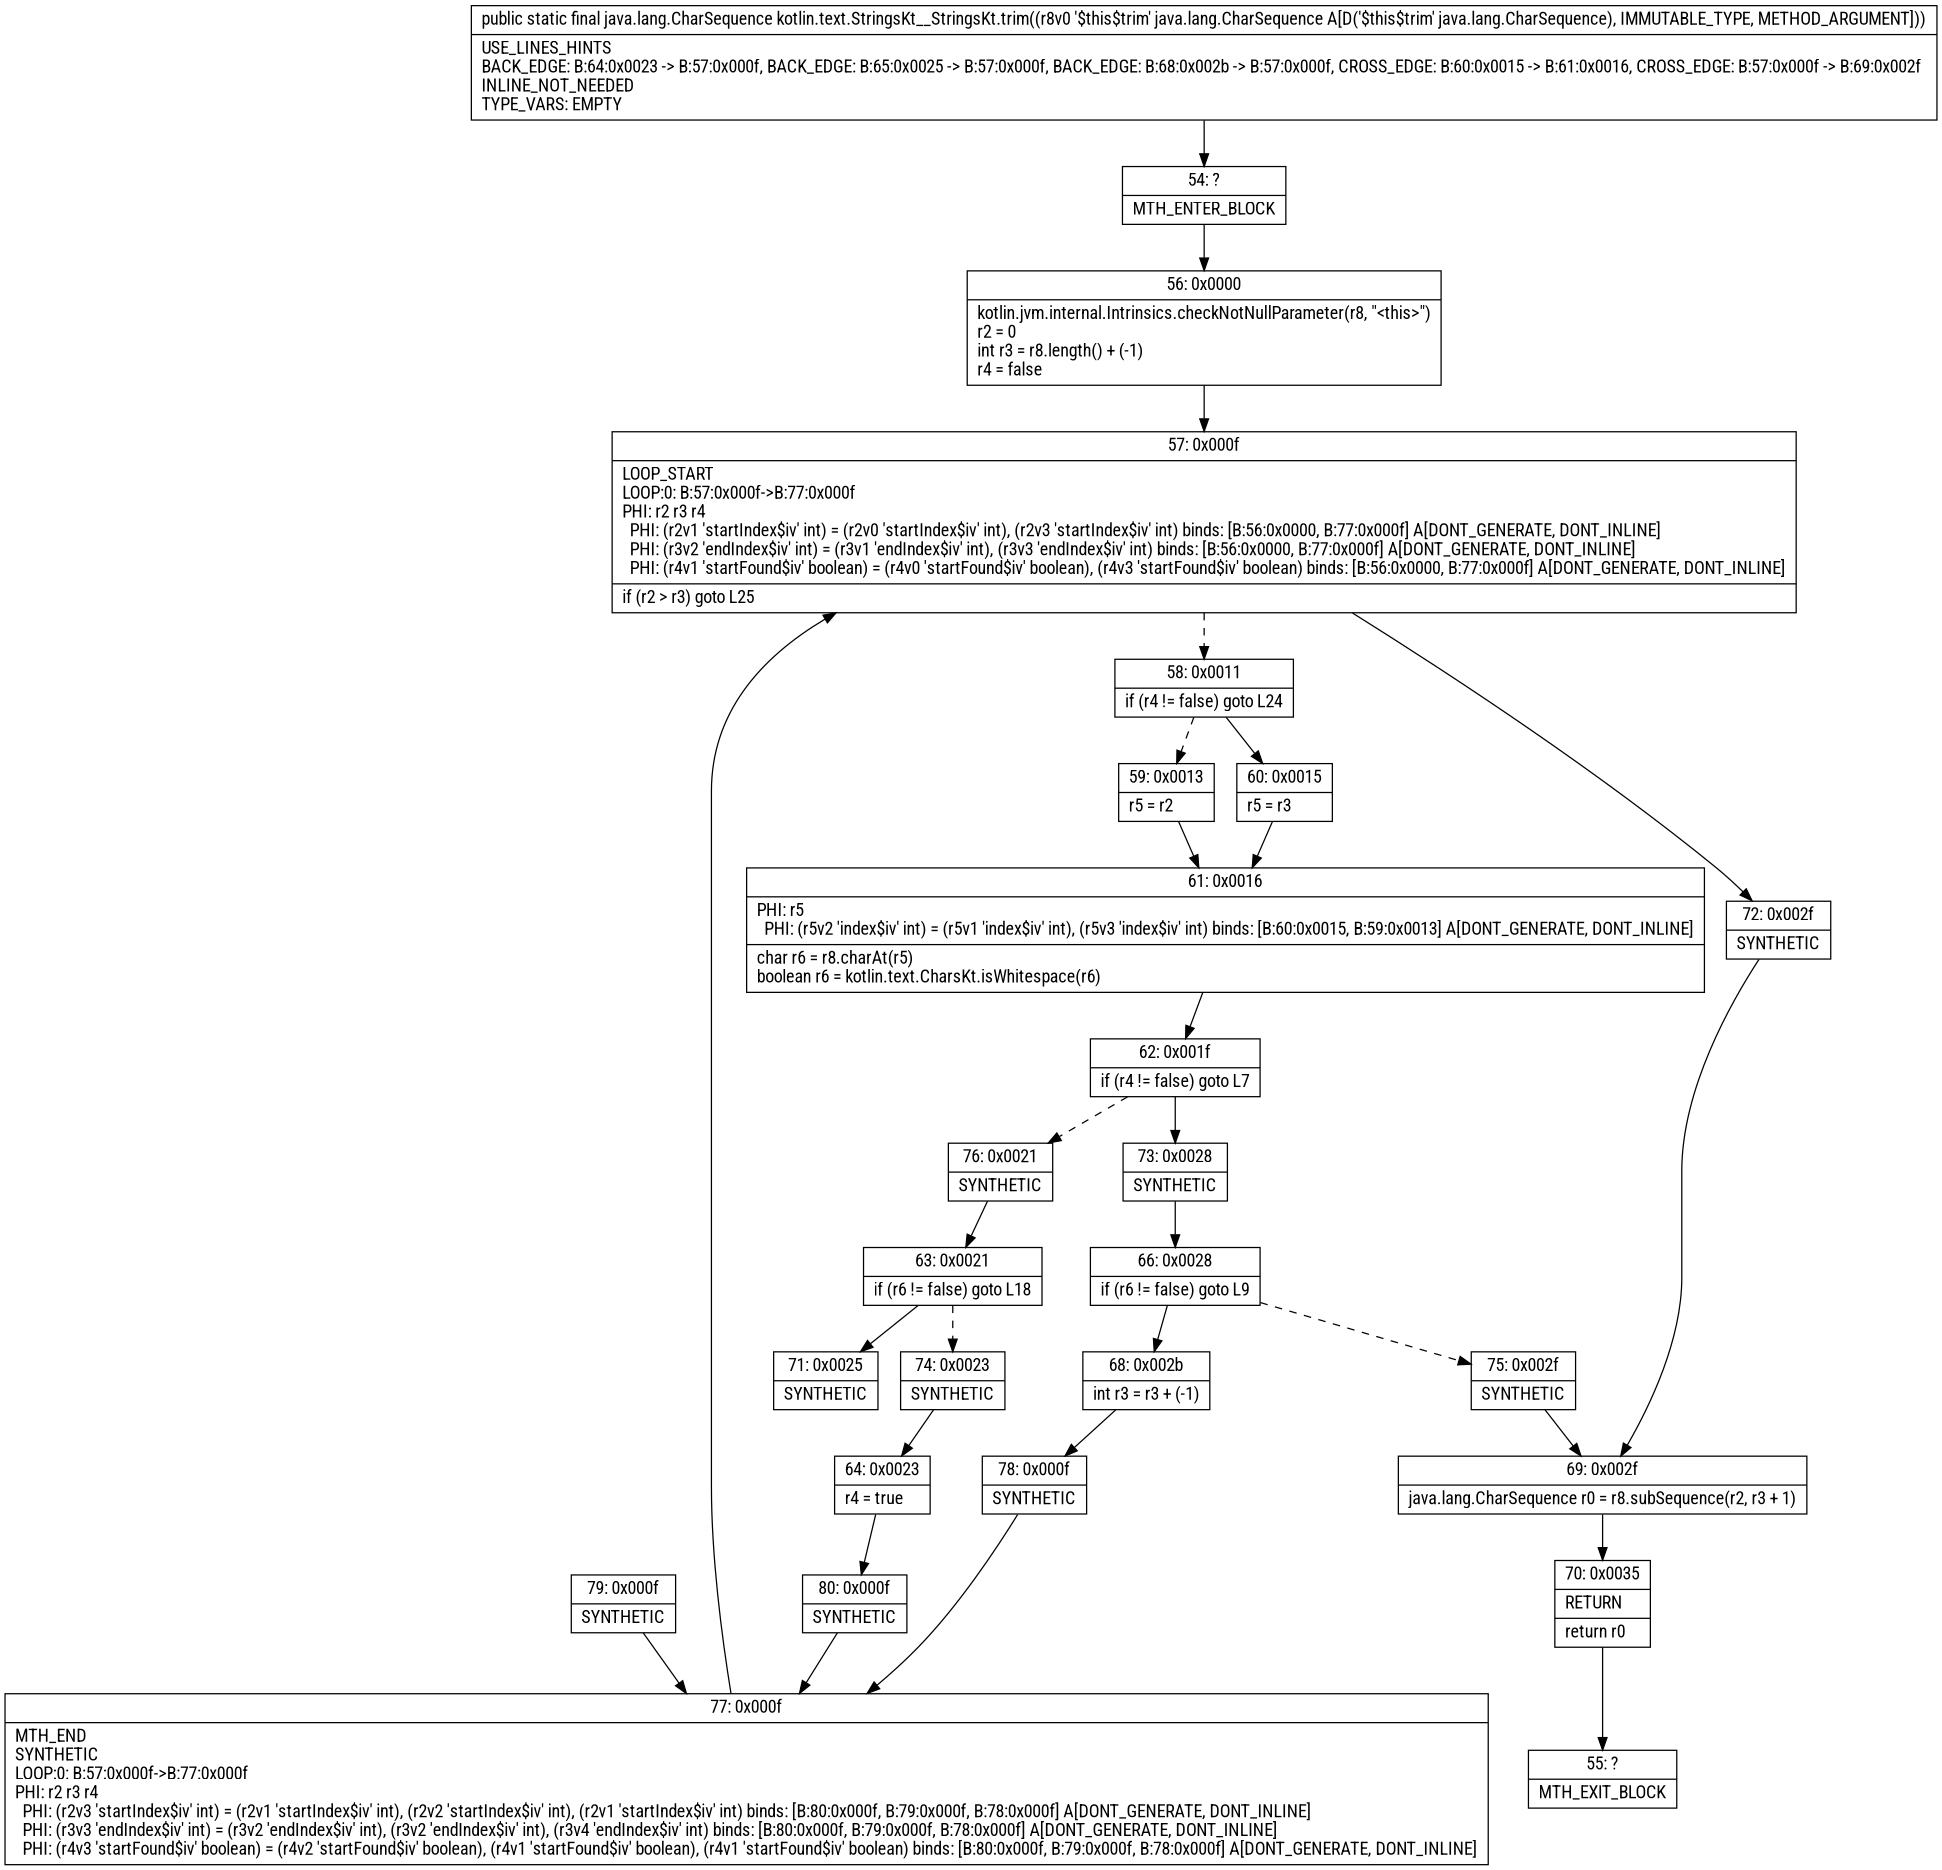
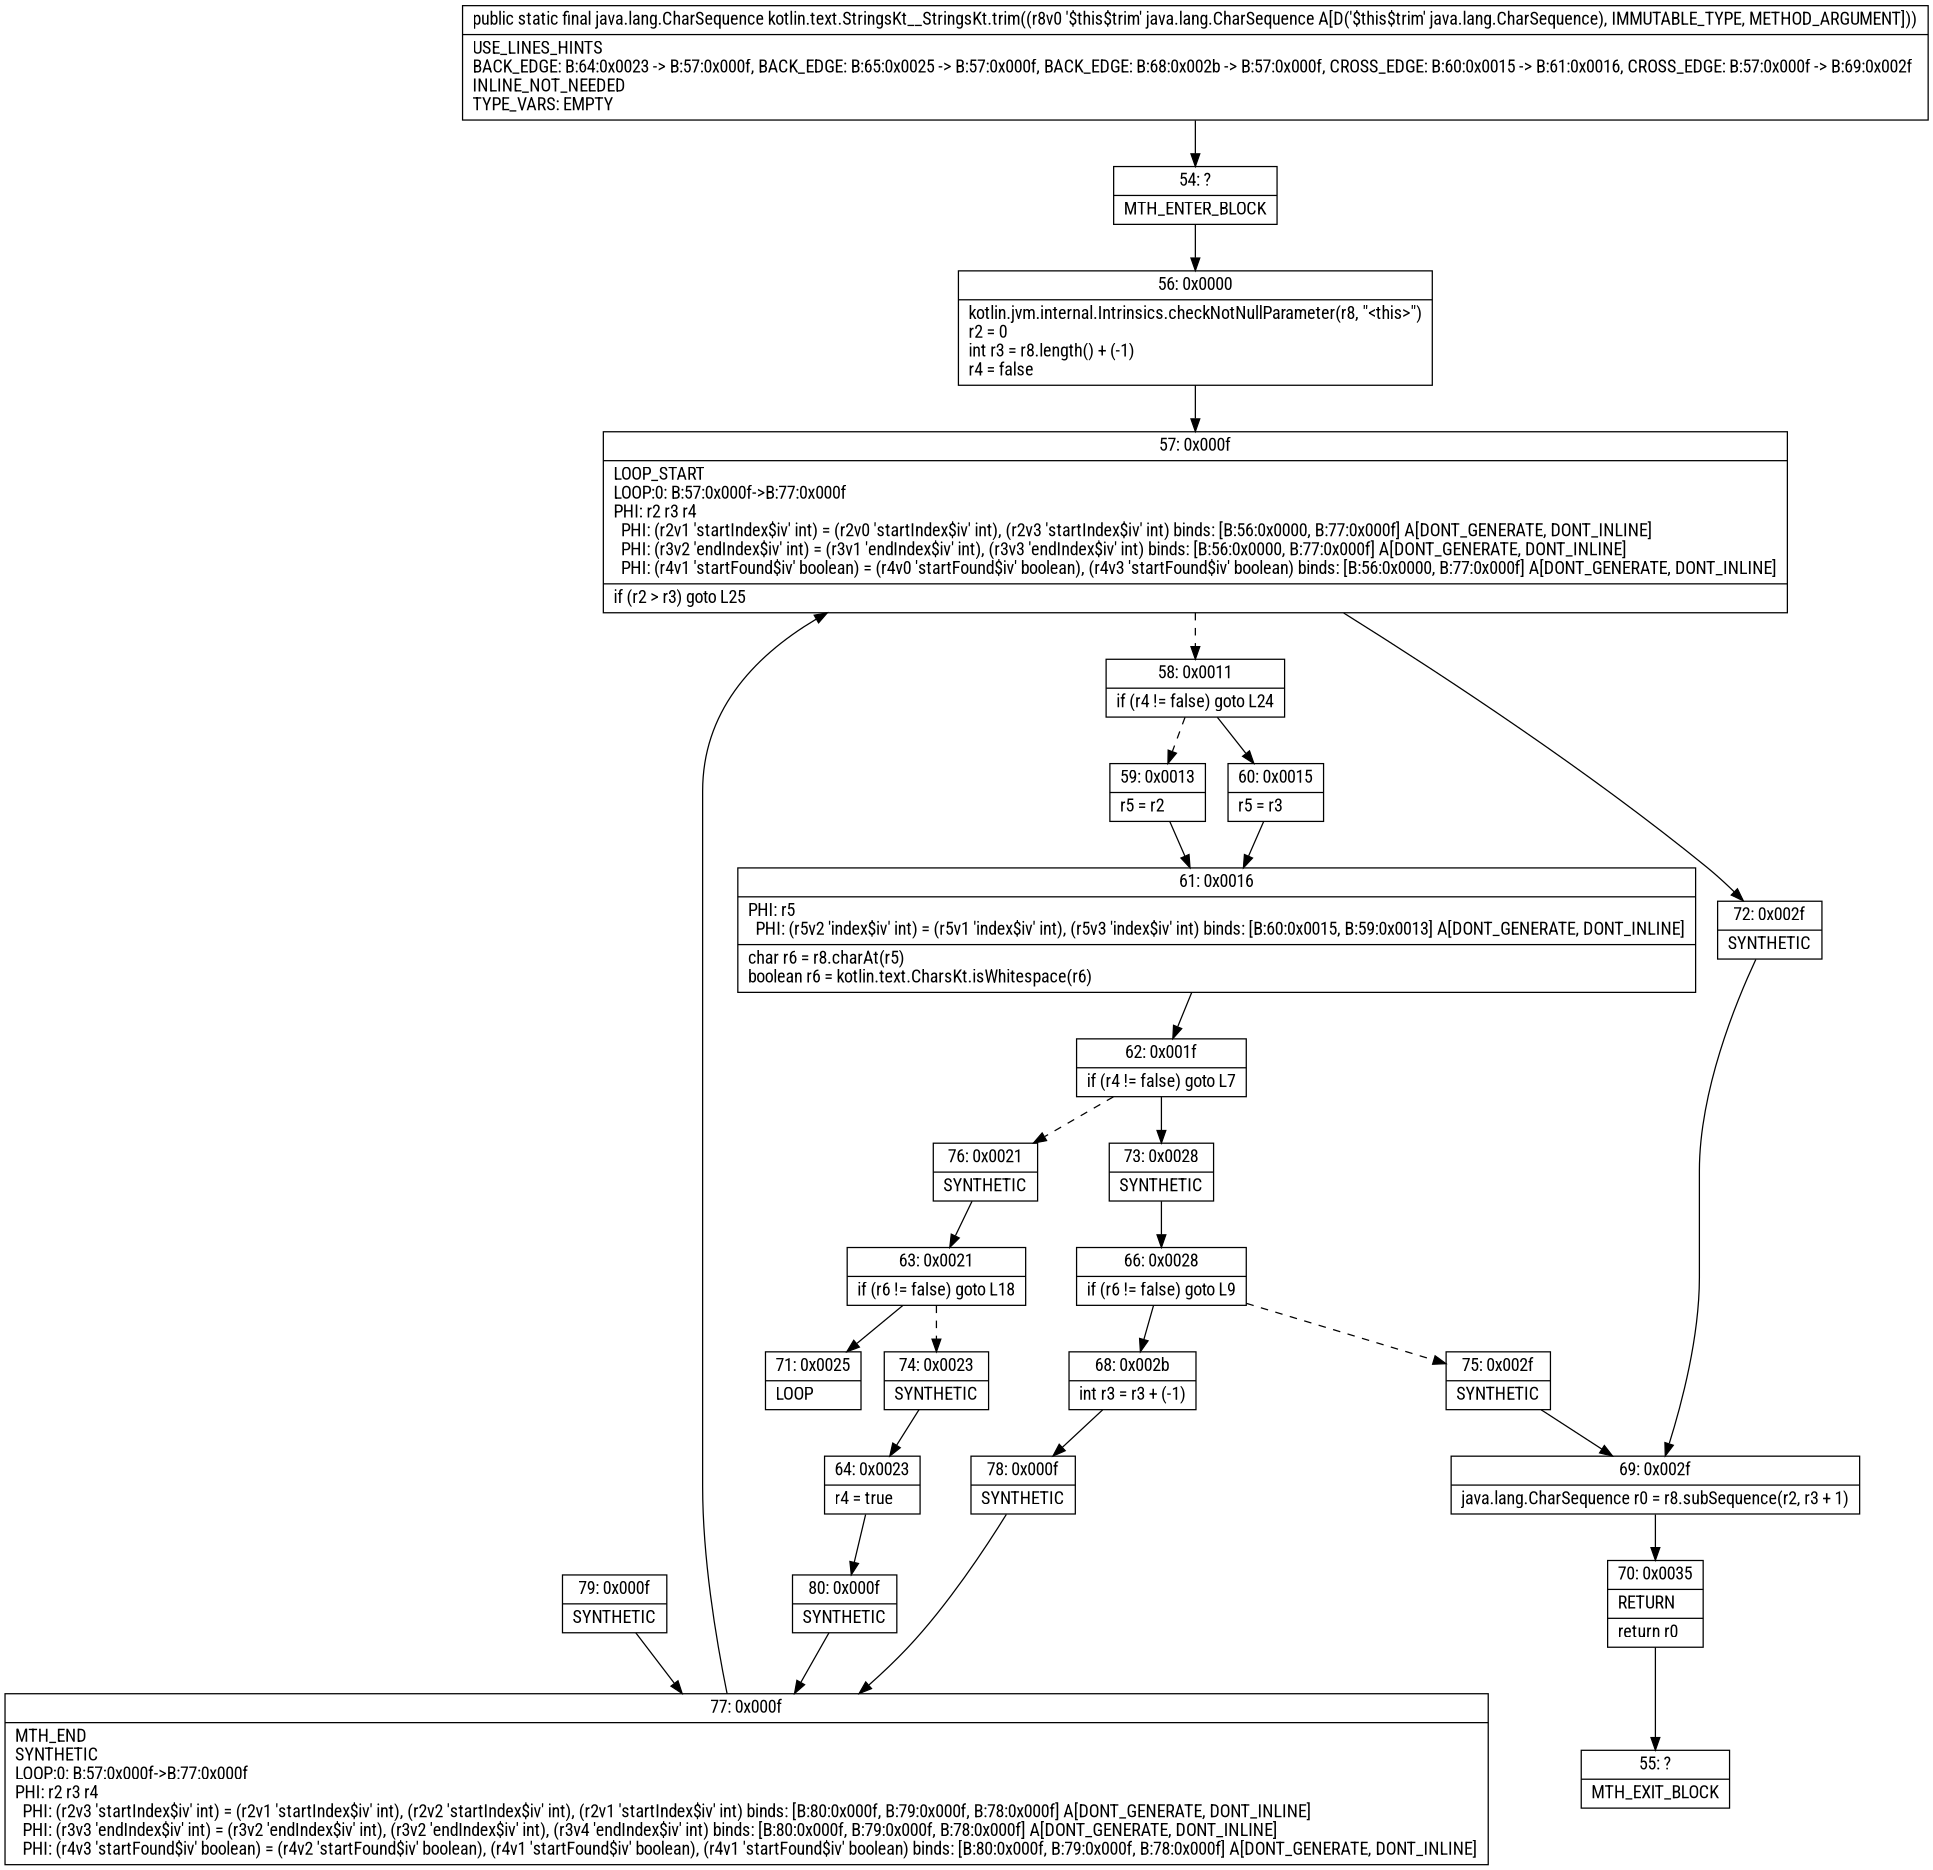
(826, 1395) -> (795, 1395)
